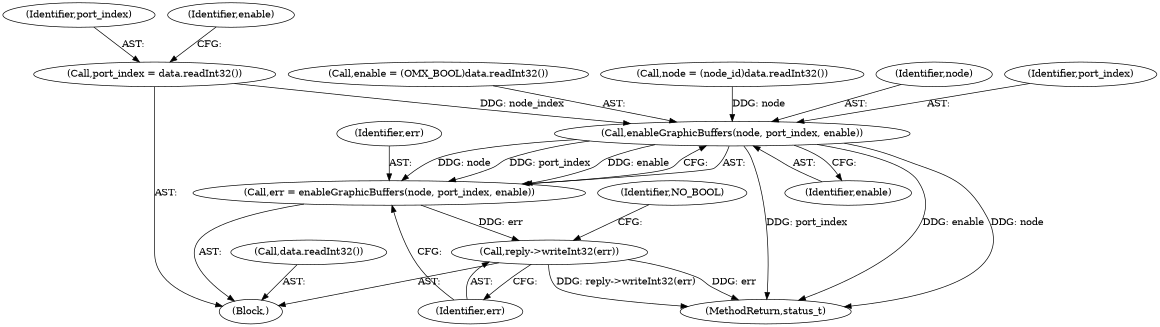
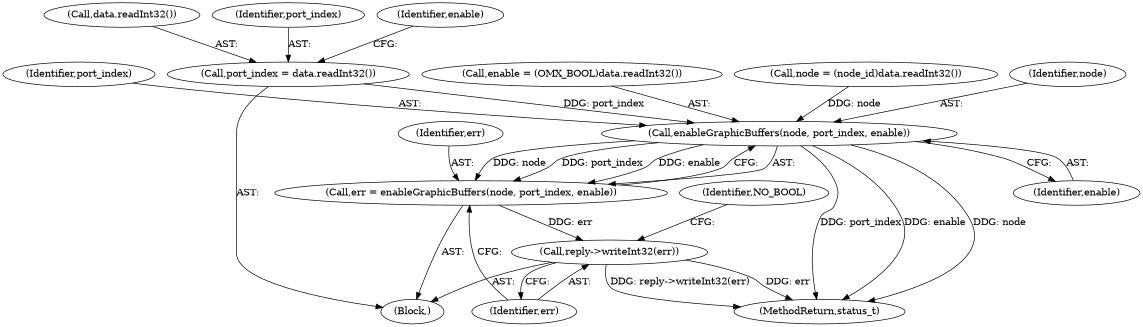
(522, 104) -> (604, 104)
(282, 280) -> (201, 43)
